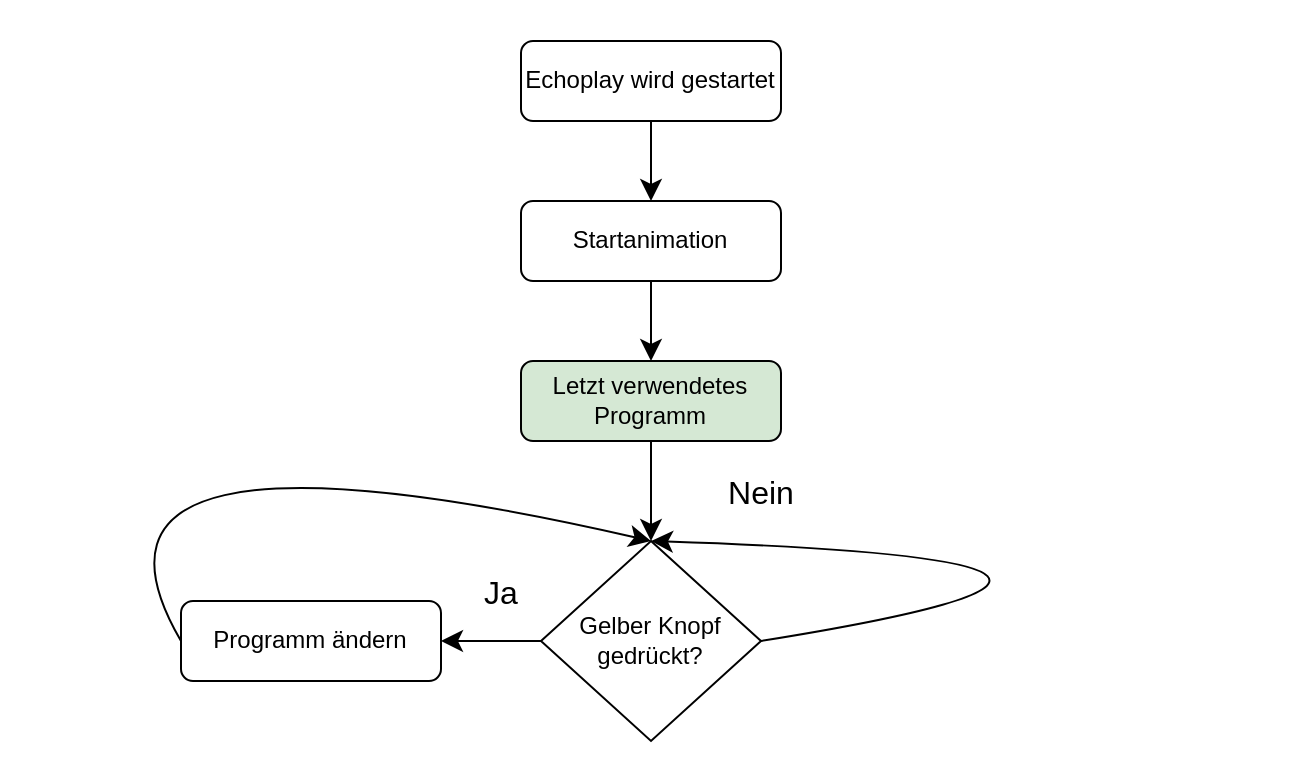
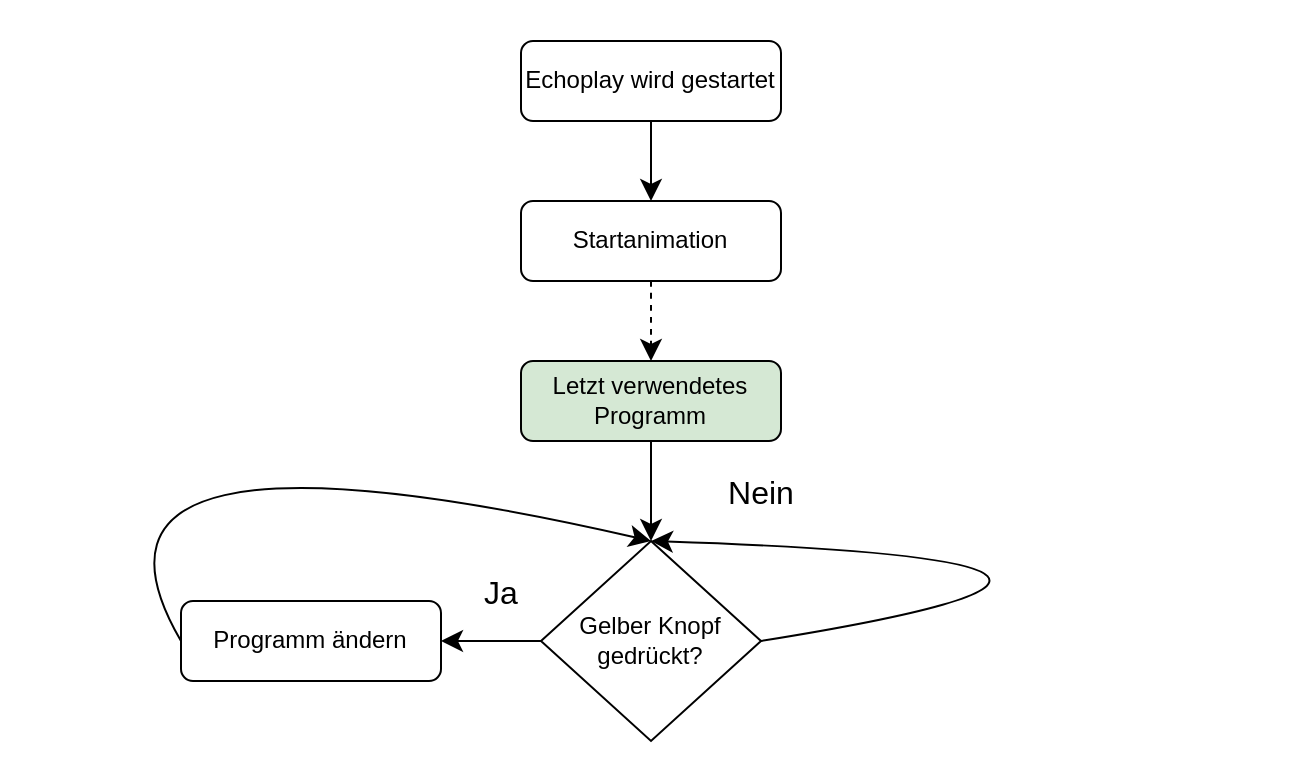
(651, 314) -> (651, 314)
